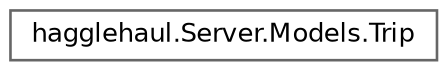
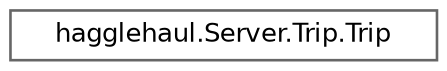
(224, 35) -> (224, 35)
